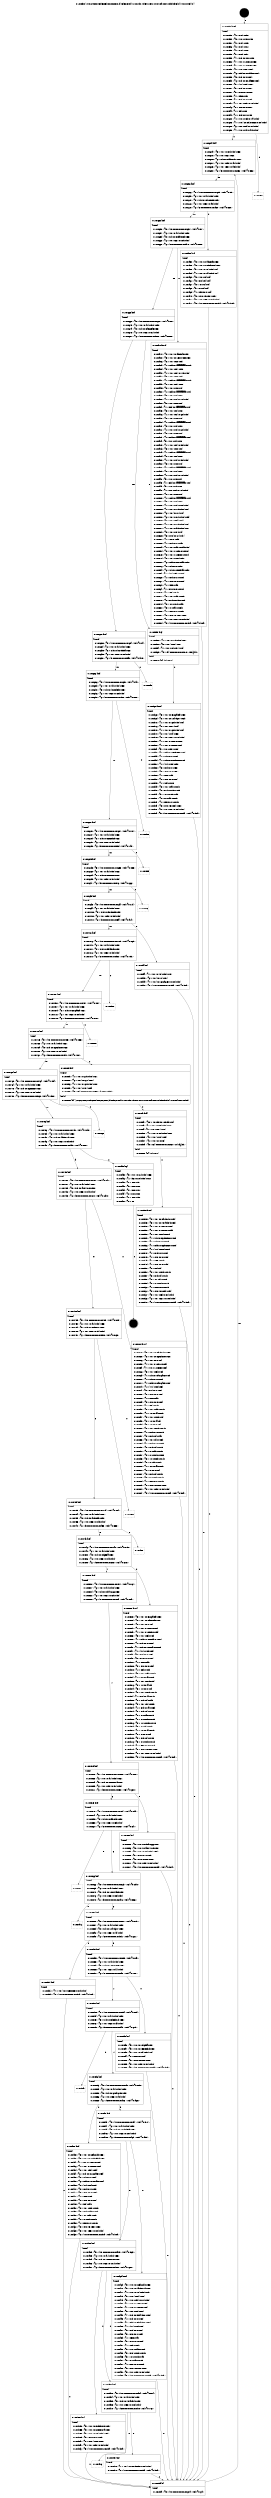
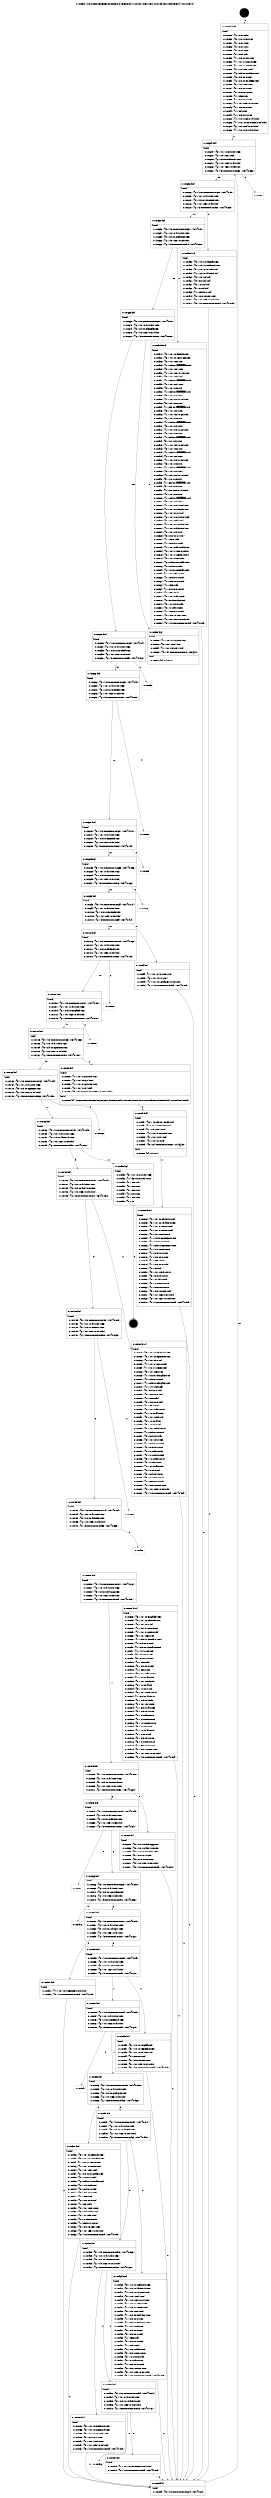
(258, 163) -> (248, 183)
(173, 760) -> none
(104, 1551) -> none
